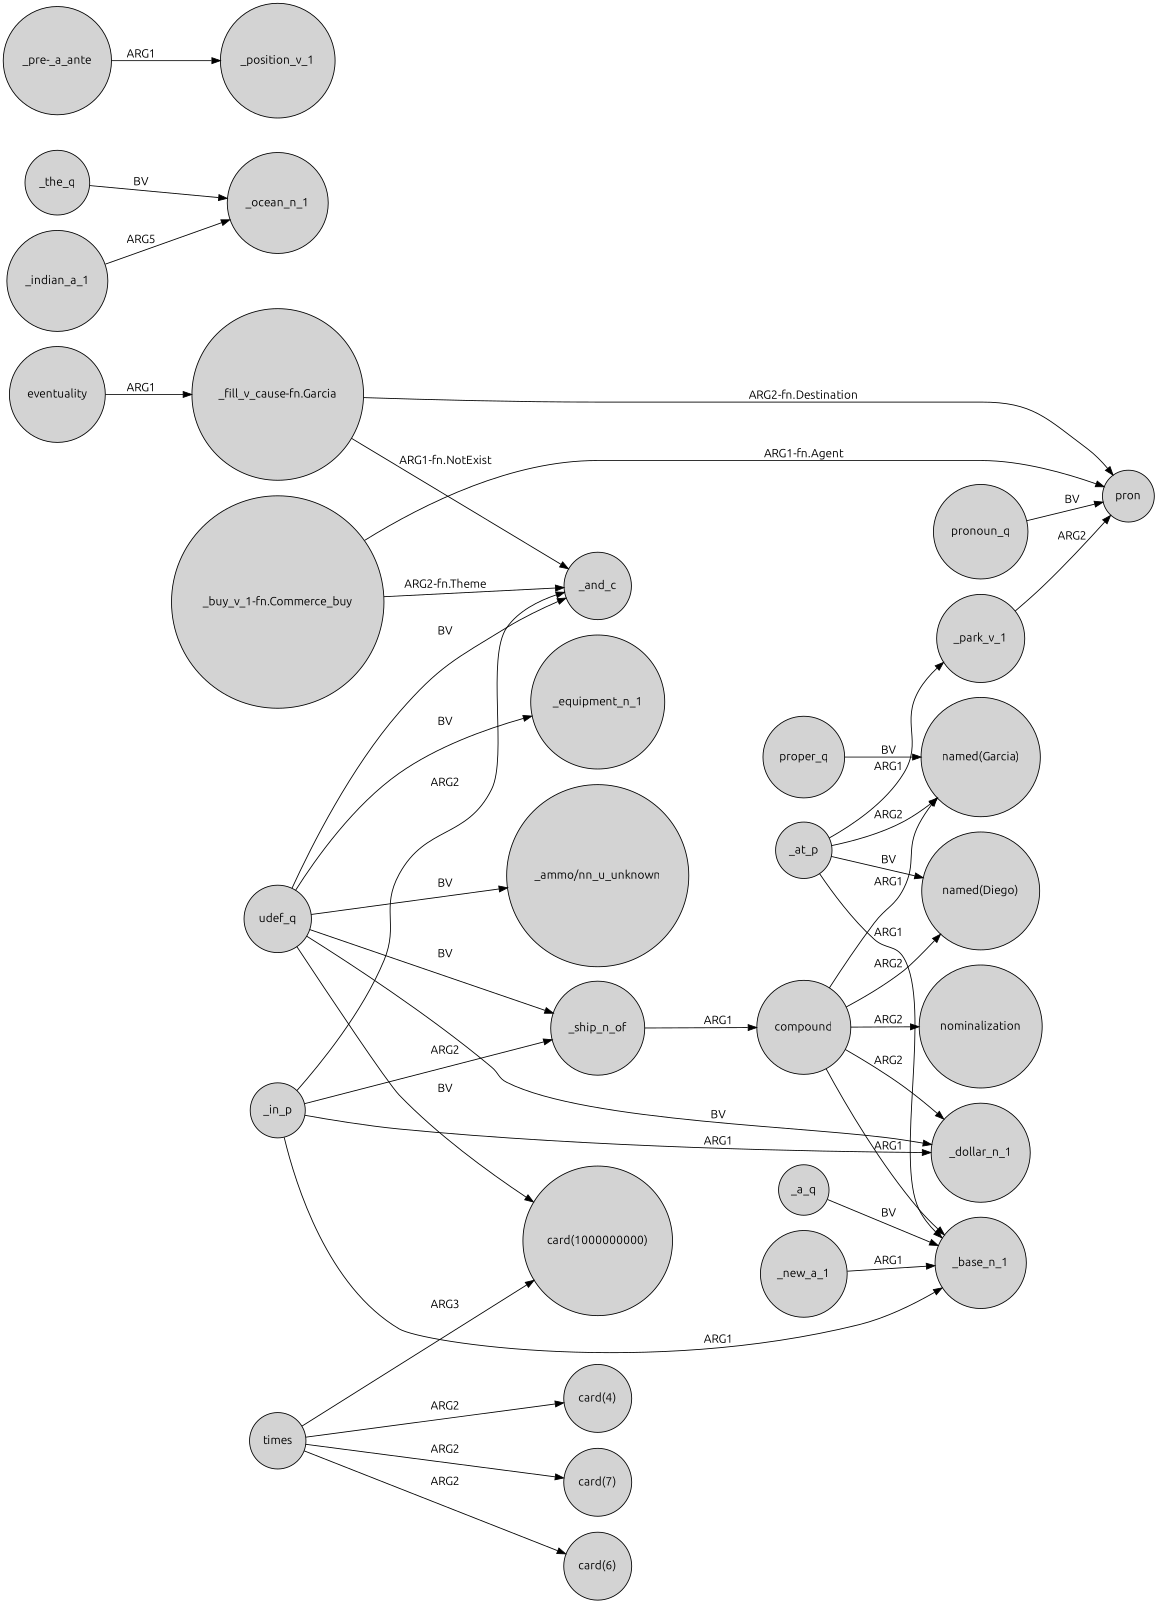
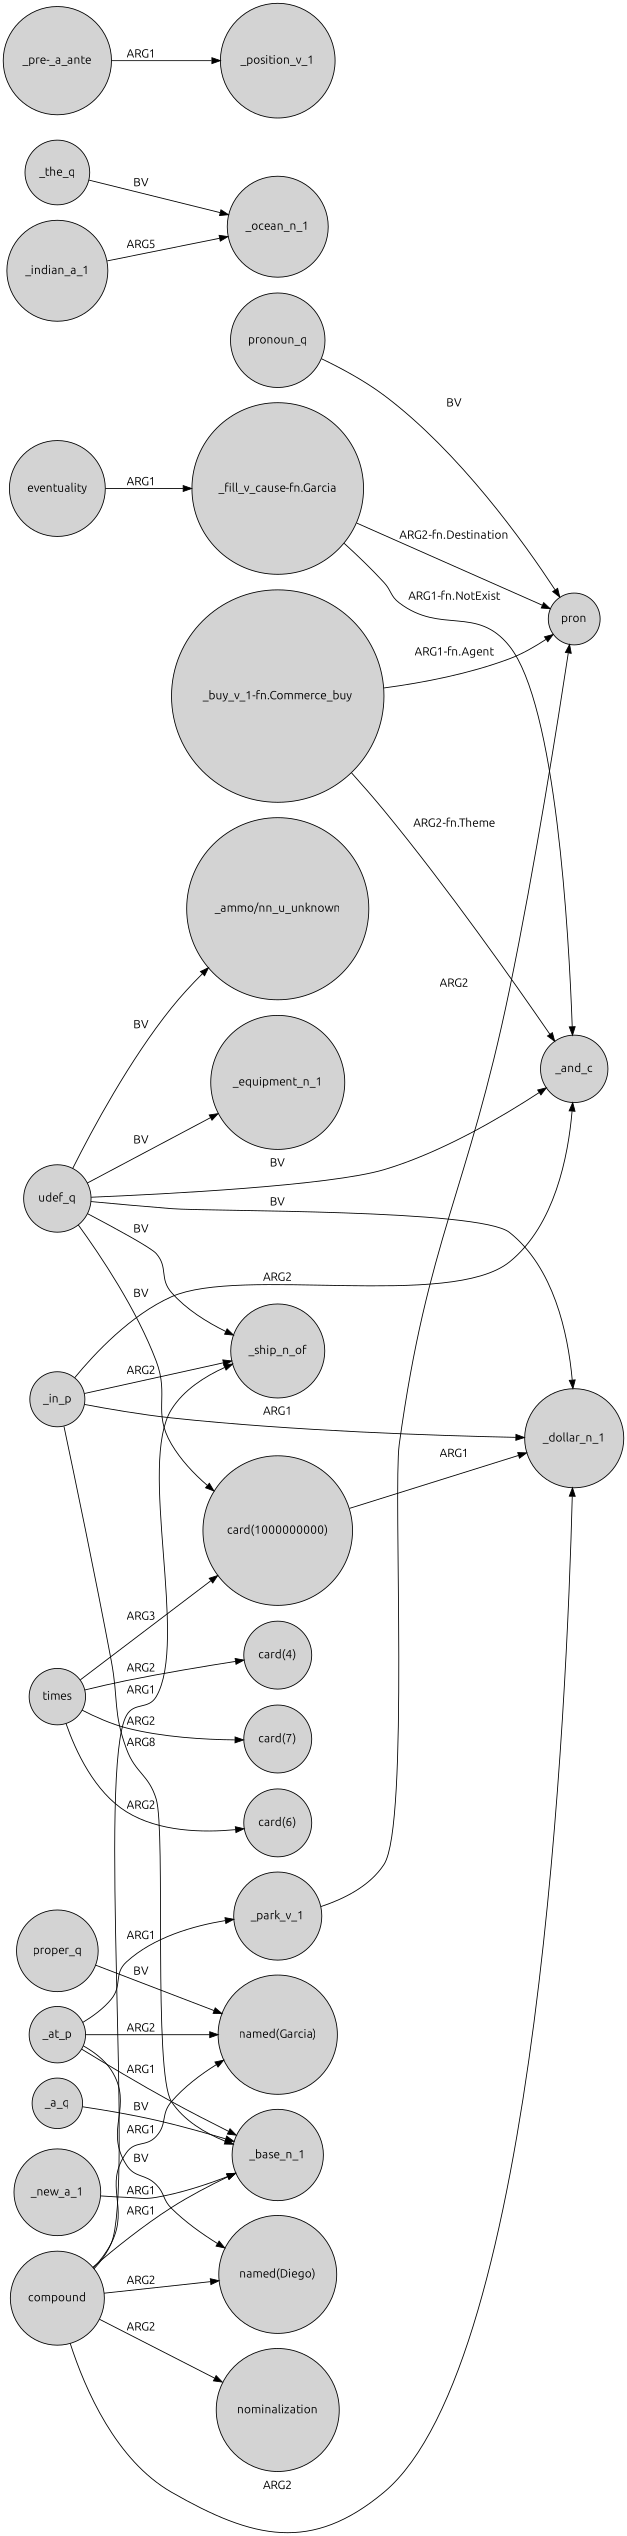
(696, 1028) -> (116, 1797)
(719, 1340) -> (141, 1743)
none -> (434, 1482)
